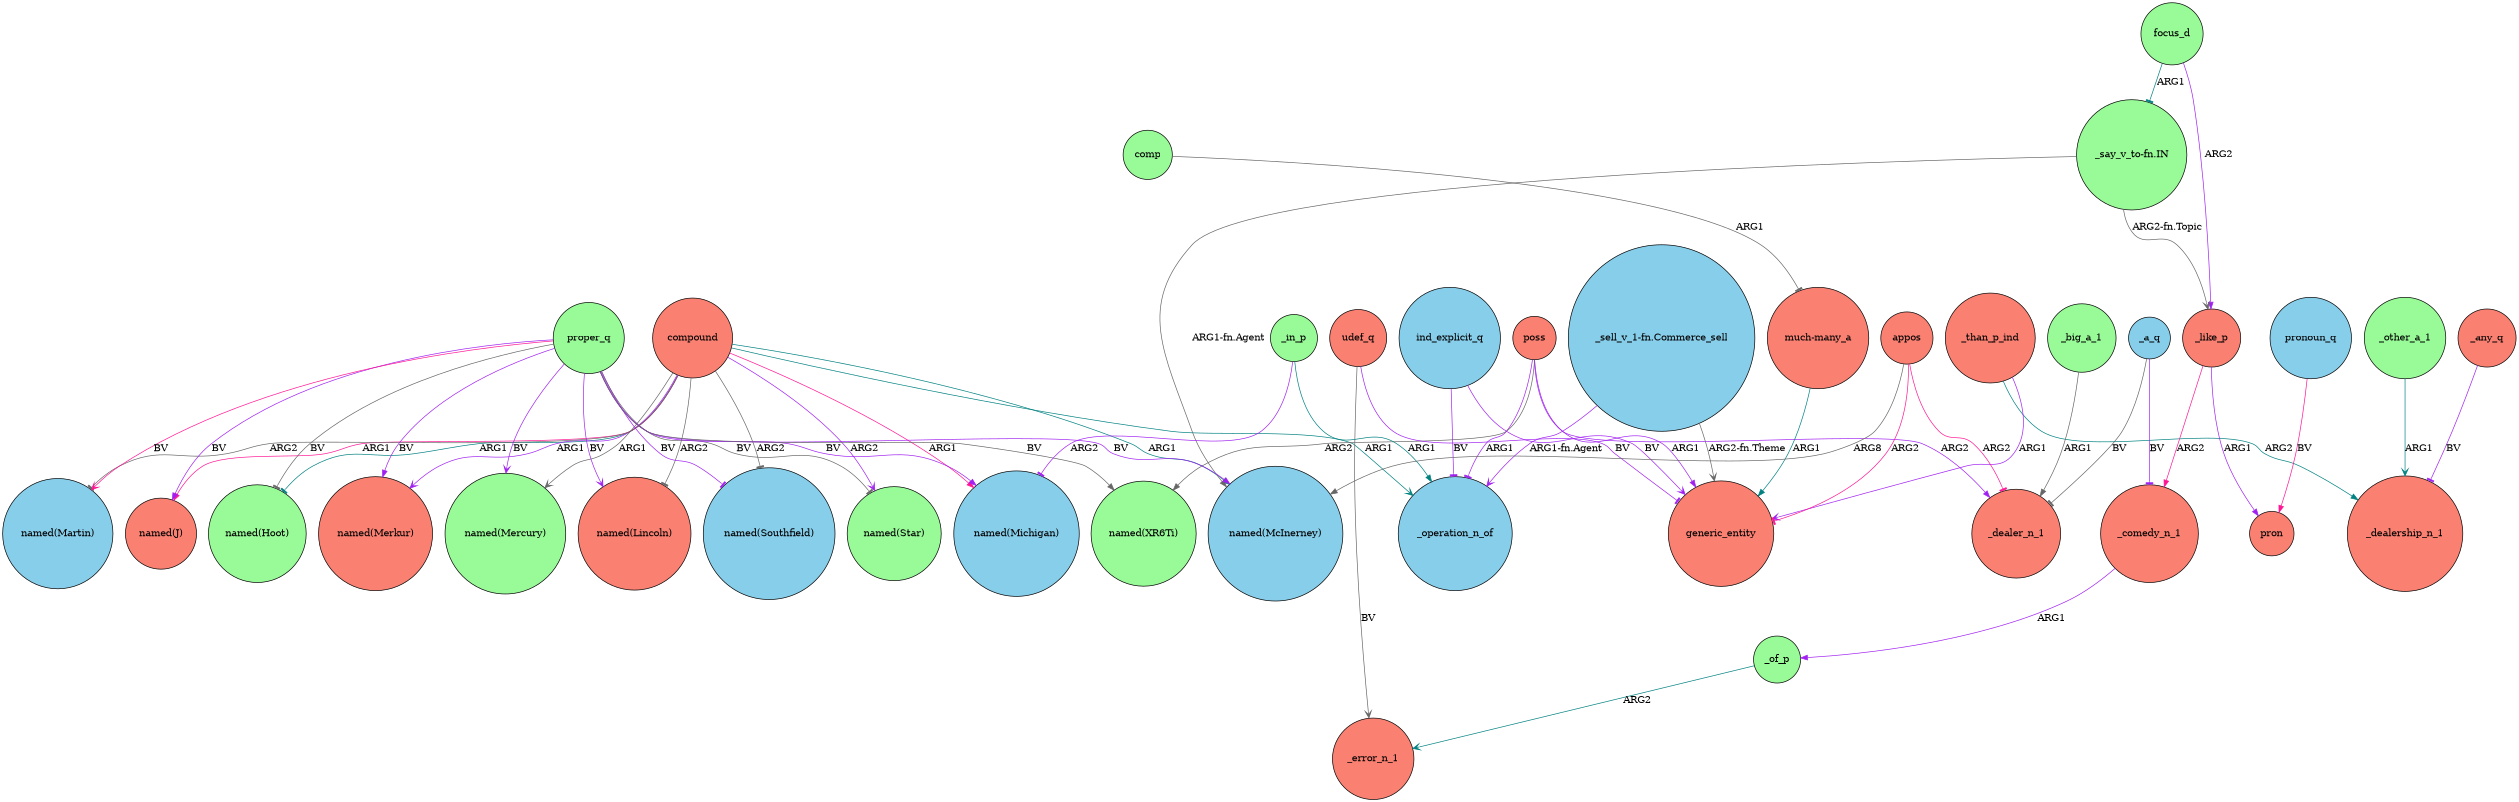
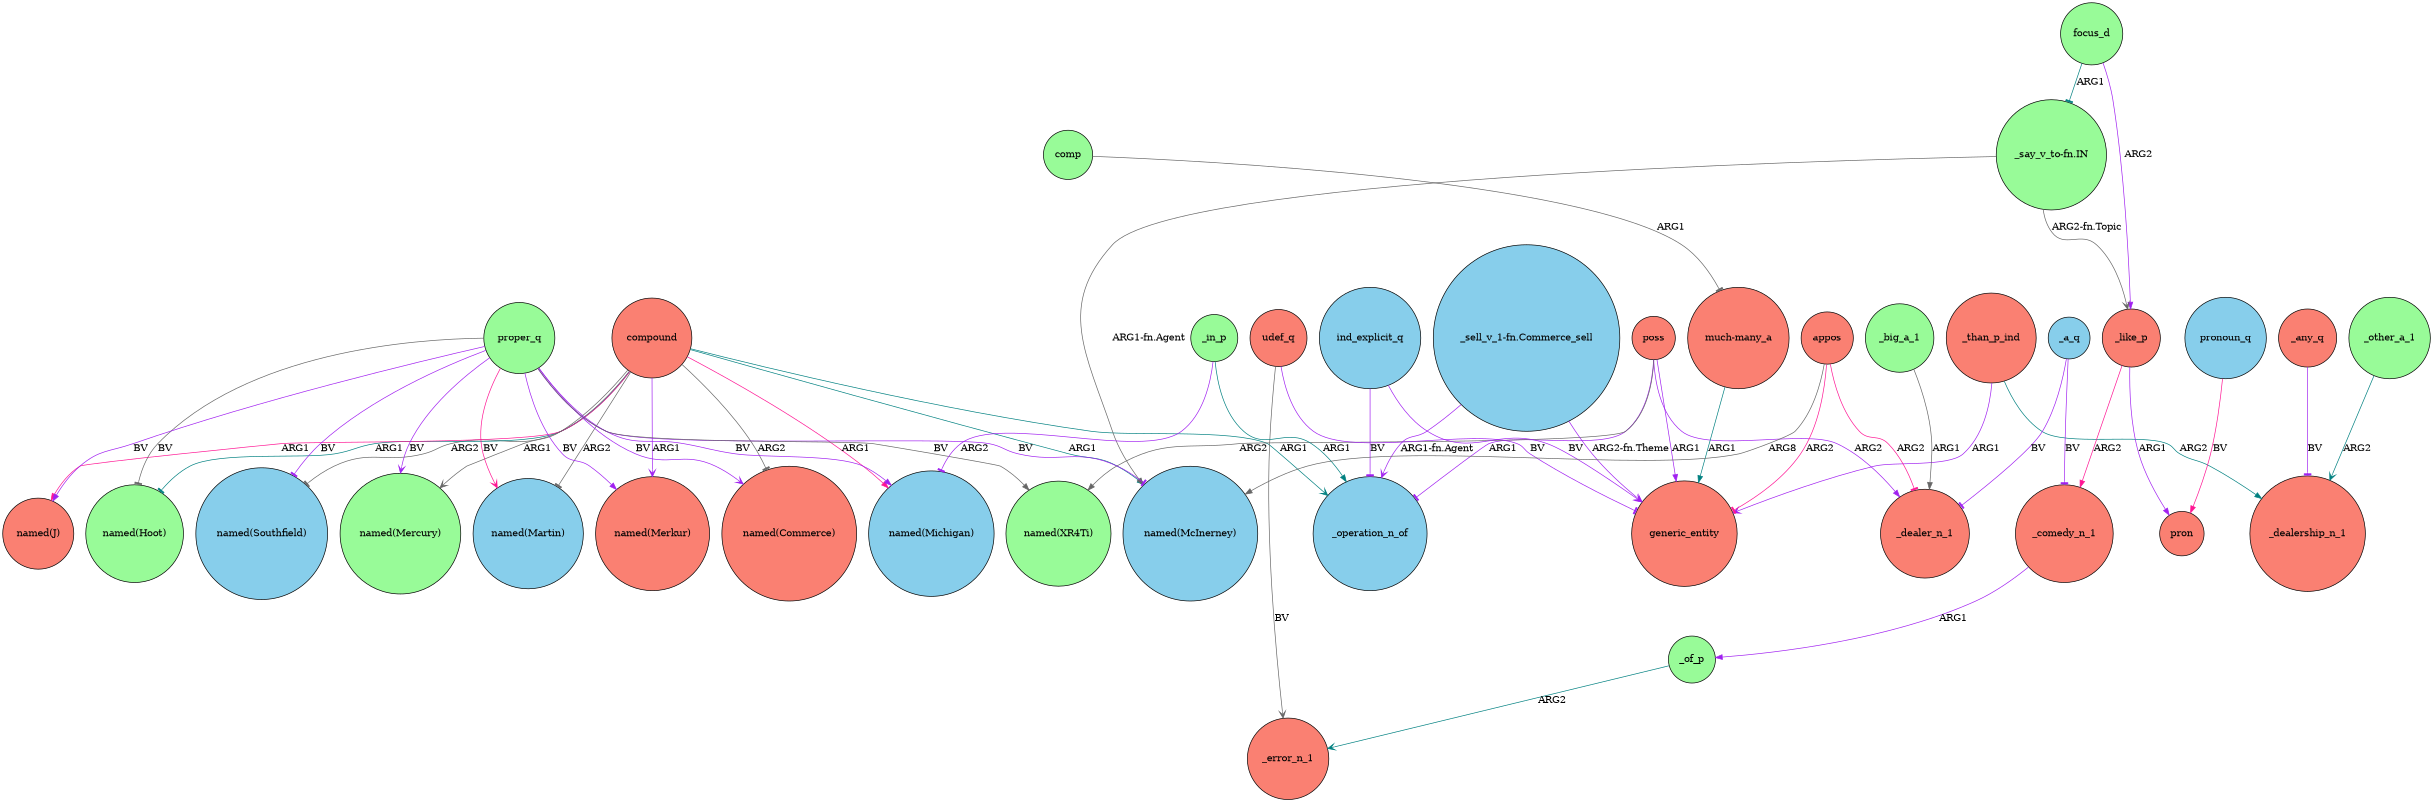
(2118, 437) -> (2033, 444)
(968, 439) -> (895, 441)
(1707, 449) -> (1601, 464)
(2419, 449) -> (2357, 449)
(635, 534) -> (789, 534)
(894, 534) -> none
(1144, 534) -> (1058, 534)
